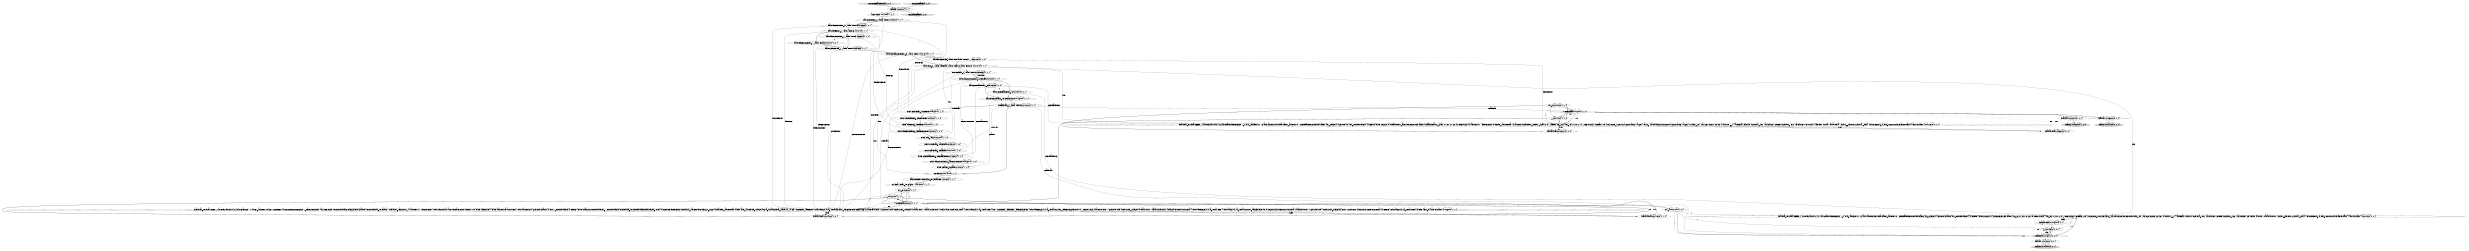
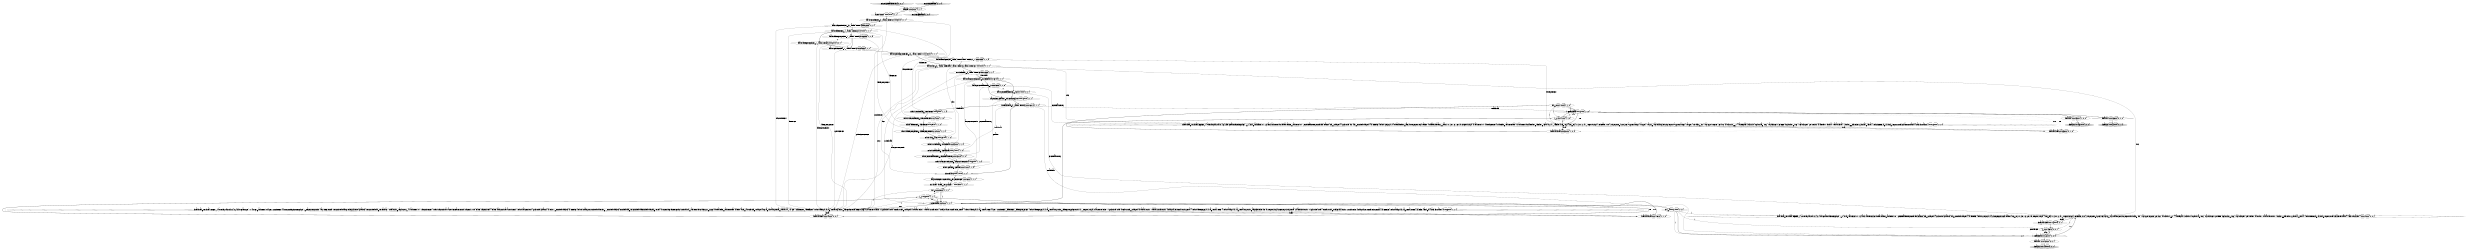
(1089, 122) -> (1087, 128)
(2038, 230) -> (2034, 230)
